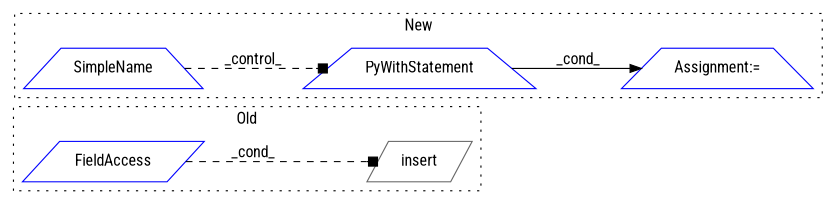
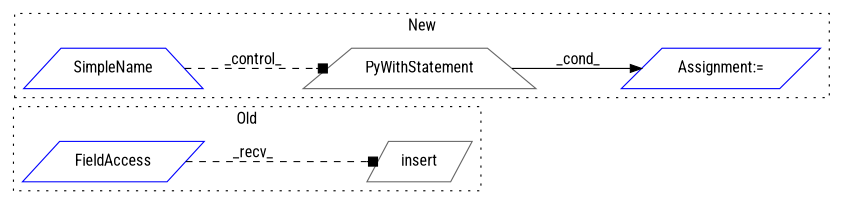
(420, 68) -> (420, 68)
(717, 68) -> (721, 68)
(254, 153) -> (254, 153)
